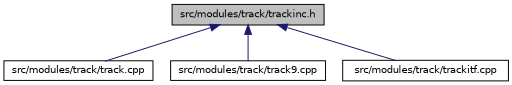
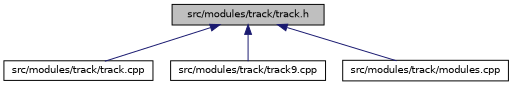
(248, 15) -> (248, 15)
(426, 71) -> (426, 71)
